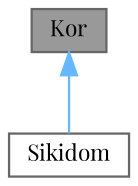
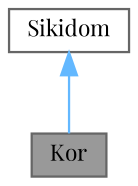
(69, 104) -> (69, 104)
